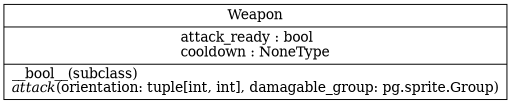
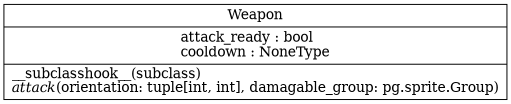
(75, 74) -> (106, 74)
